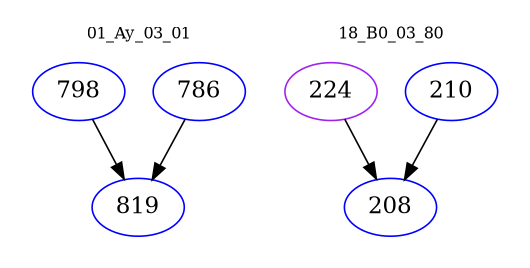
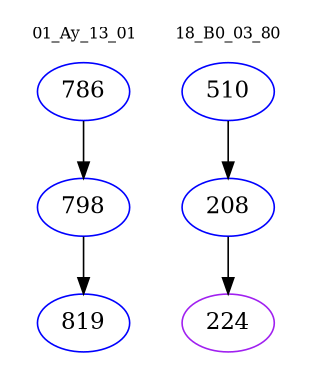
(139, 35) -> (84, 35)
(452, 92) -> (228, 92)
(173, 142) -> (84, 142)
(357, 142) -> (228, 257)
